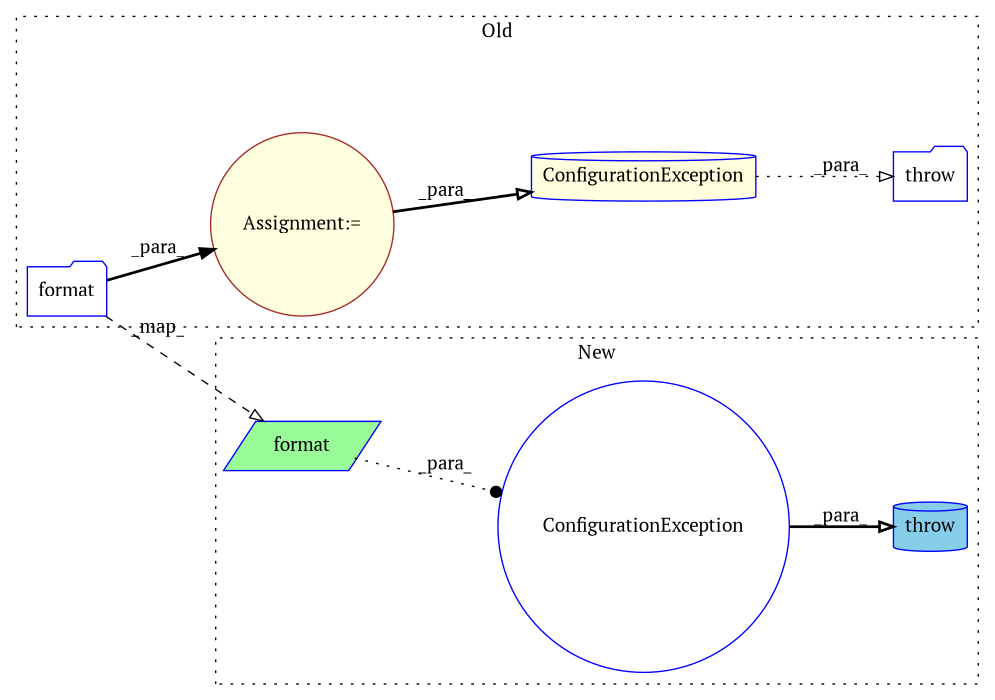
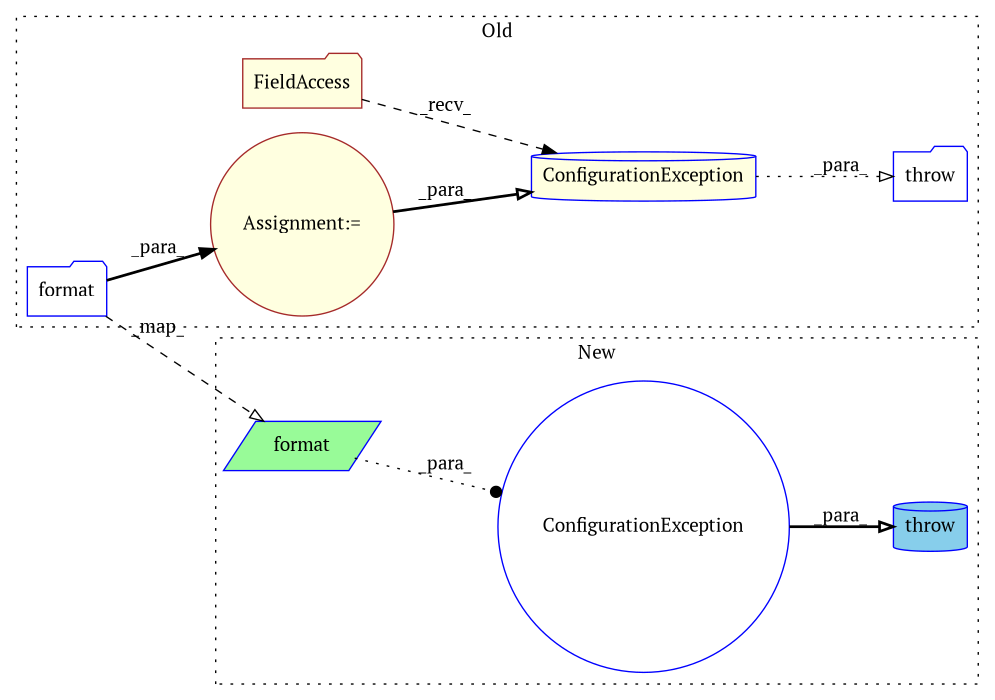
none -> (302, 83)
